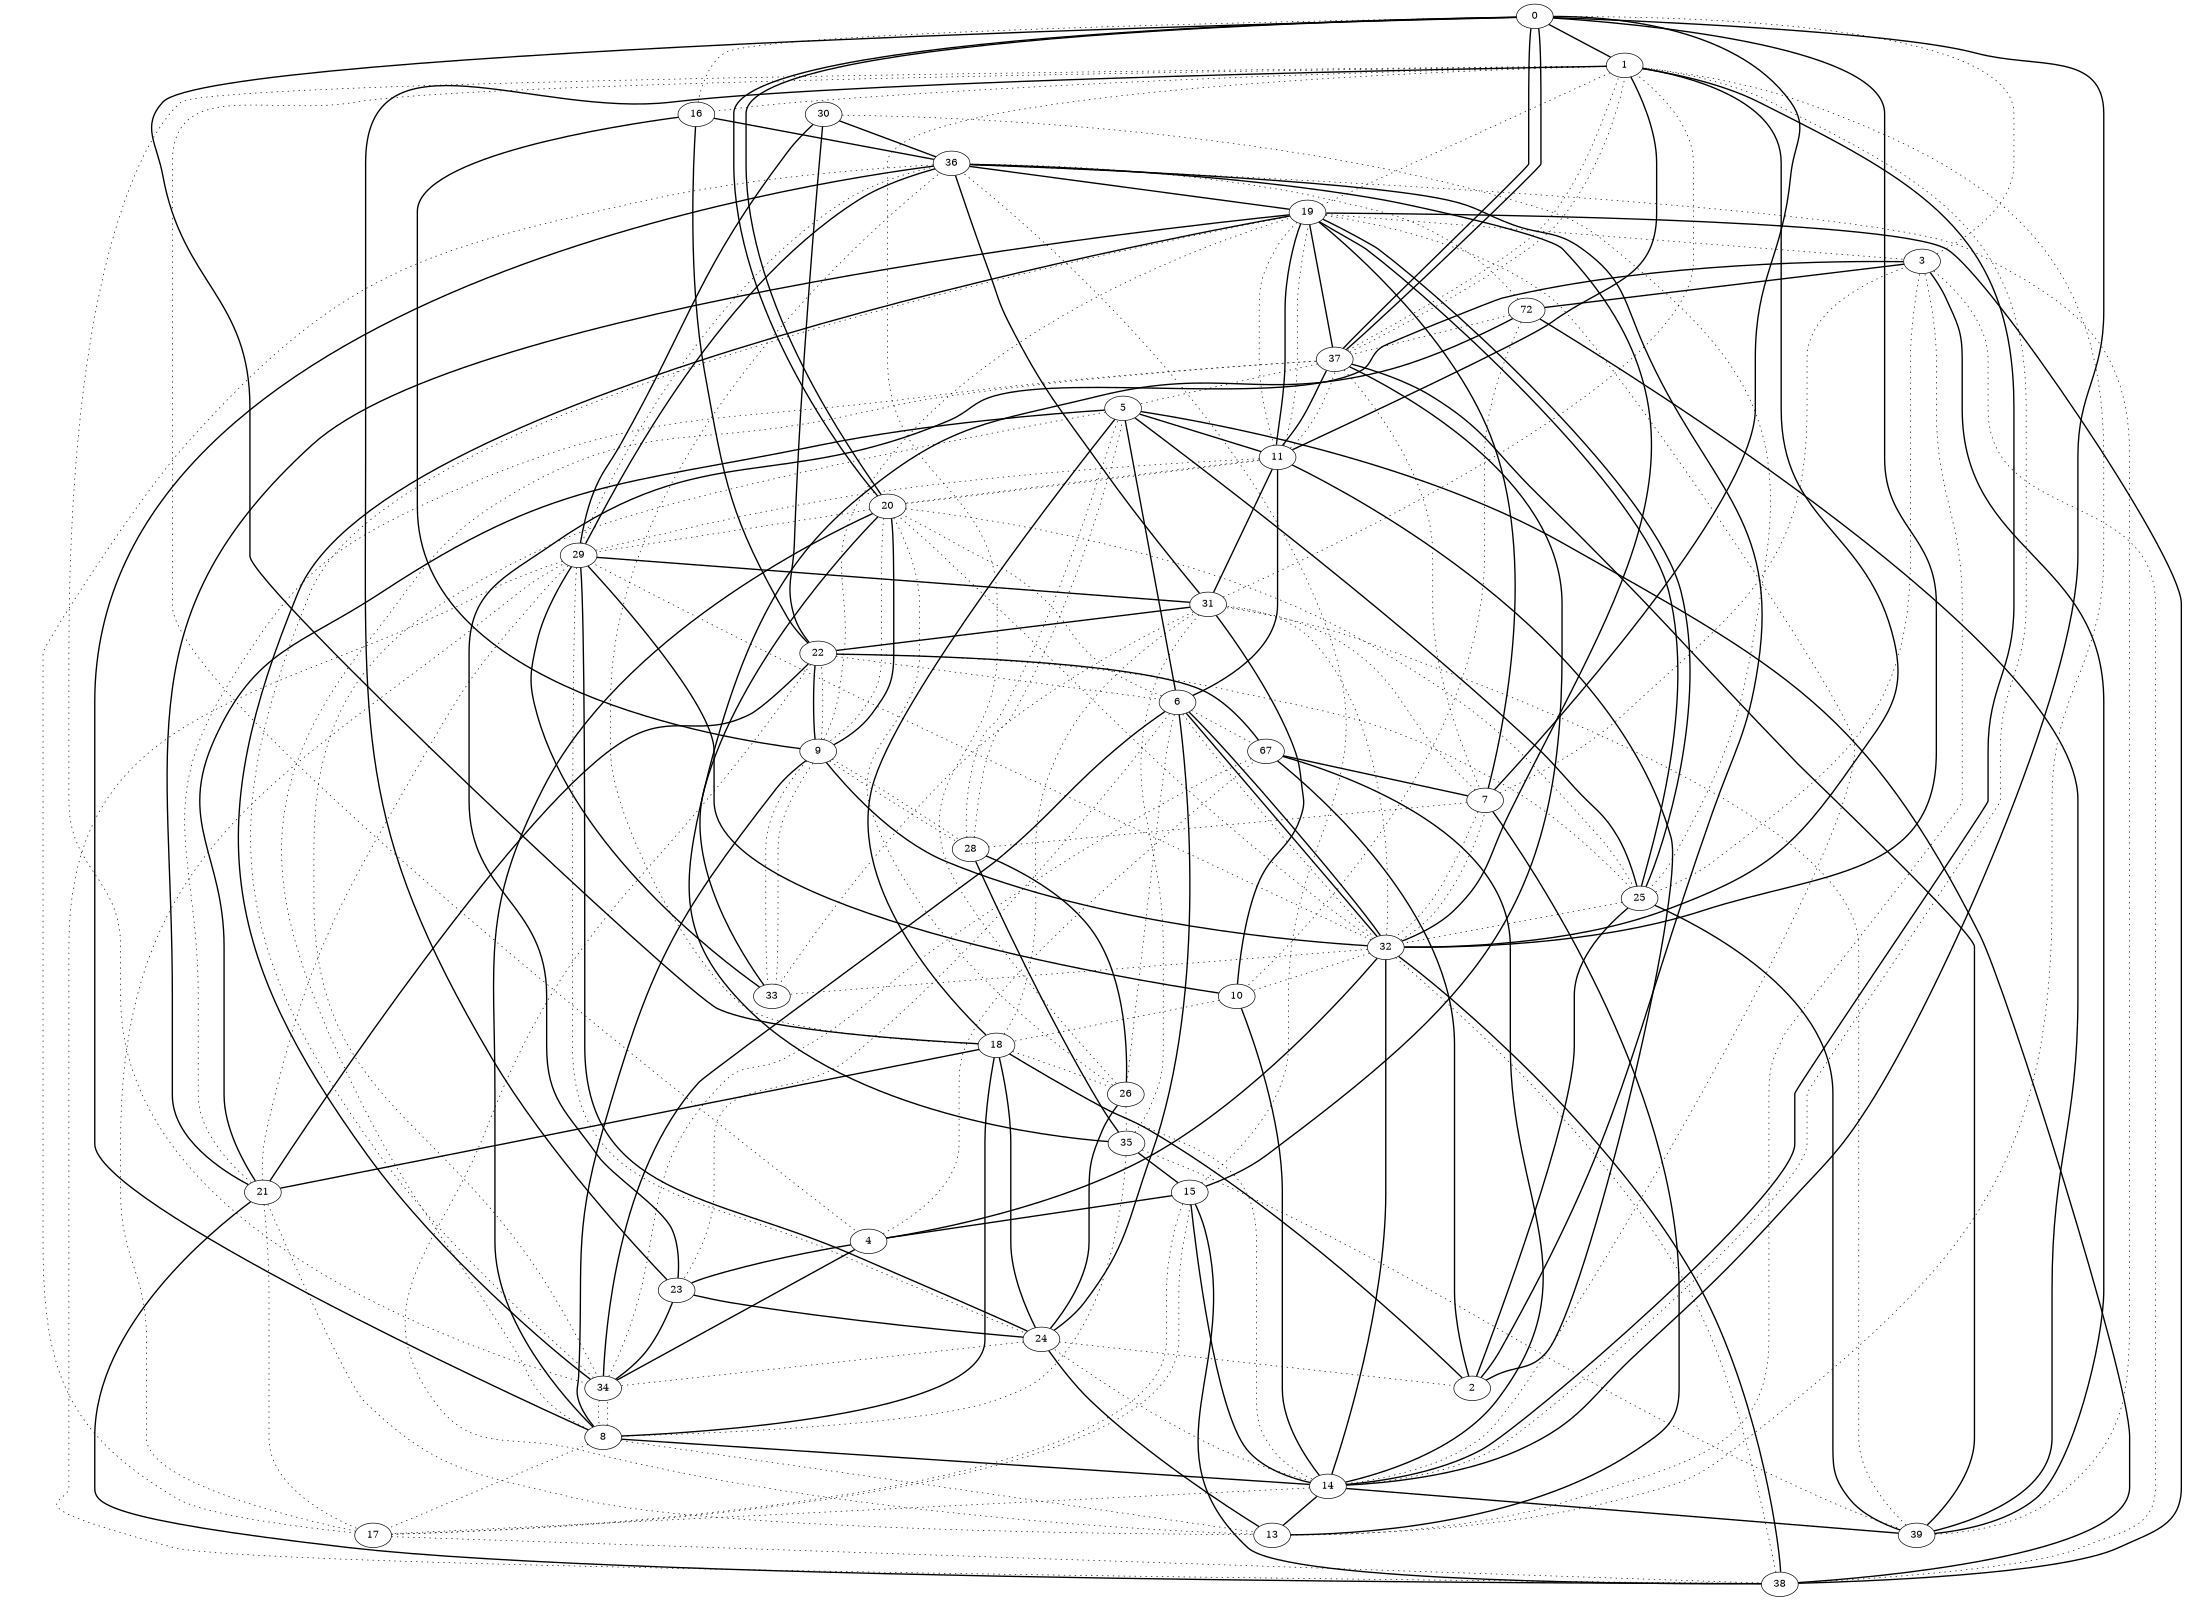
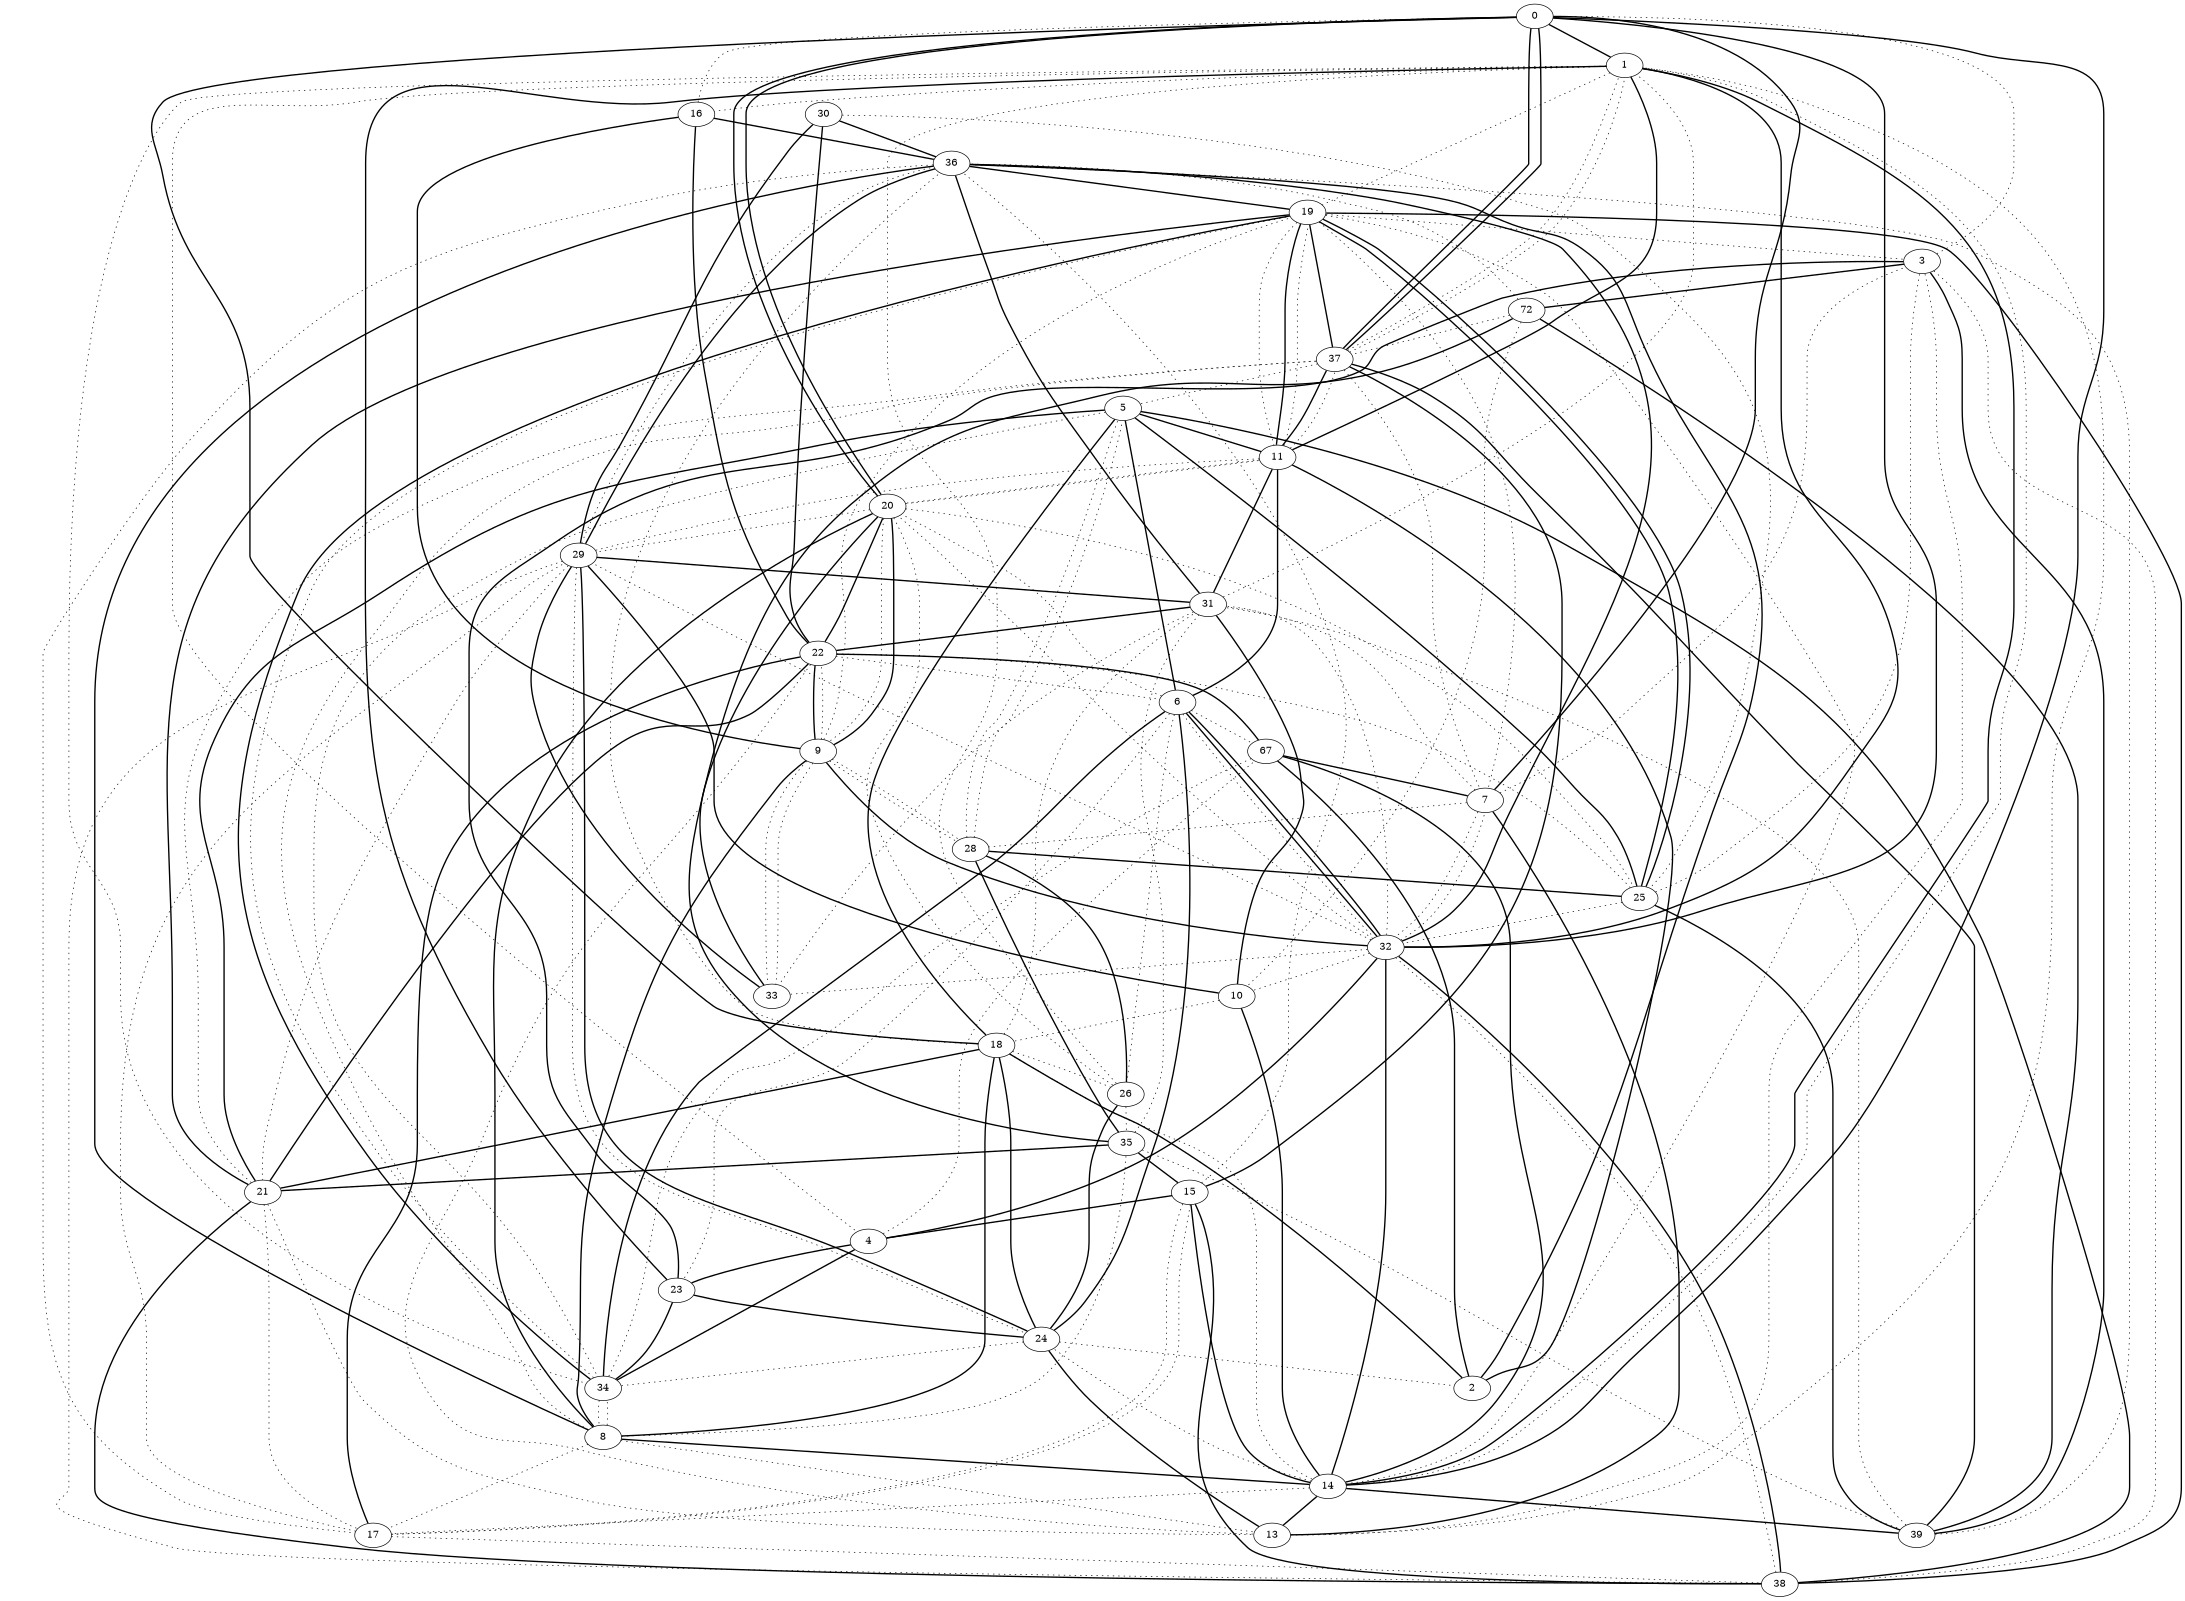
(1506, 490) -> (1506, 490)
none -> (854, 584)
none -> (420, 989)
(1556, 1139) -> (1273, 872)
none -> (695, 1168)
